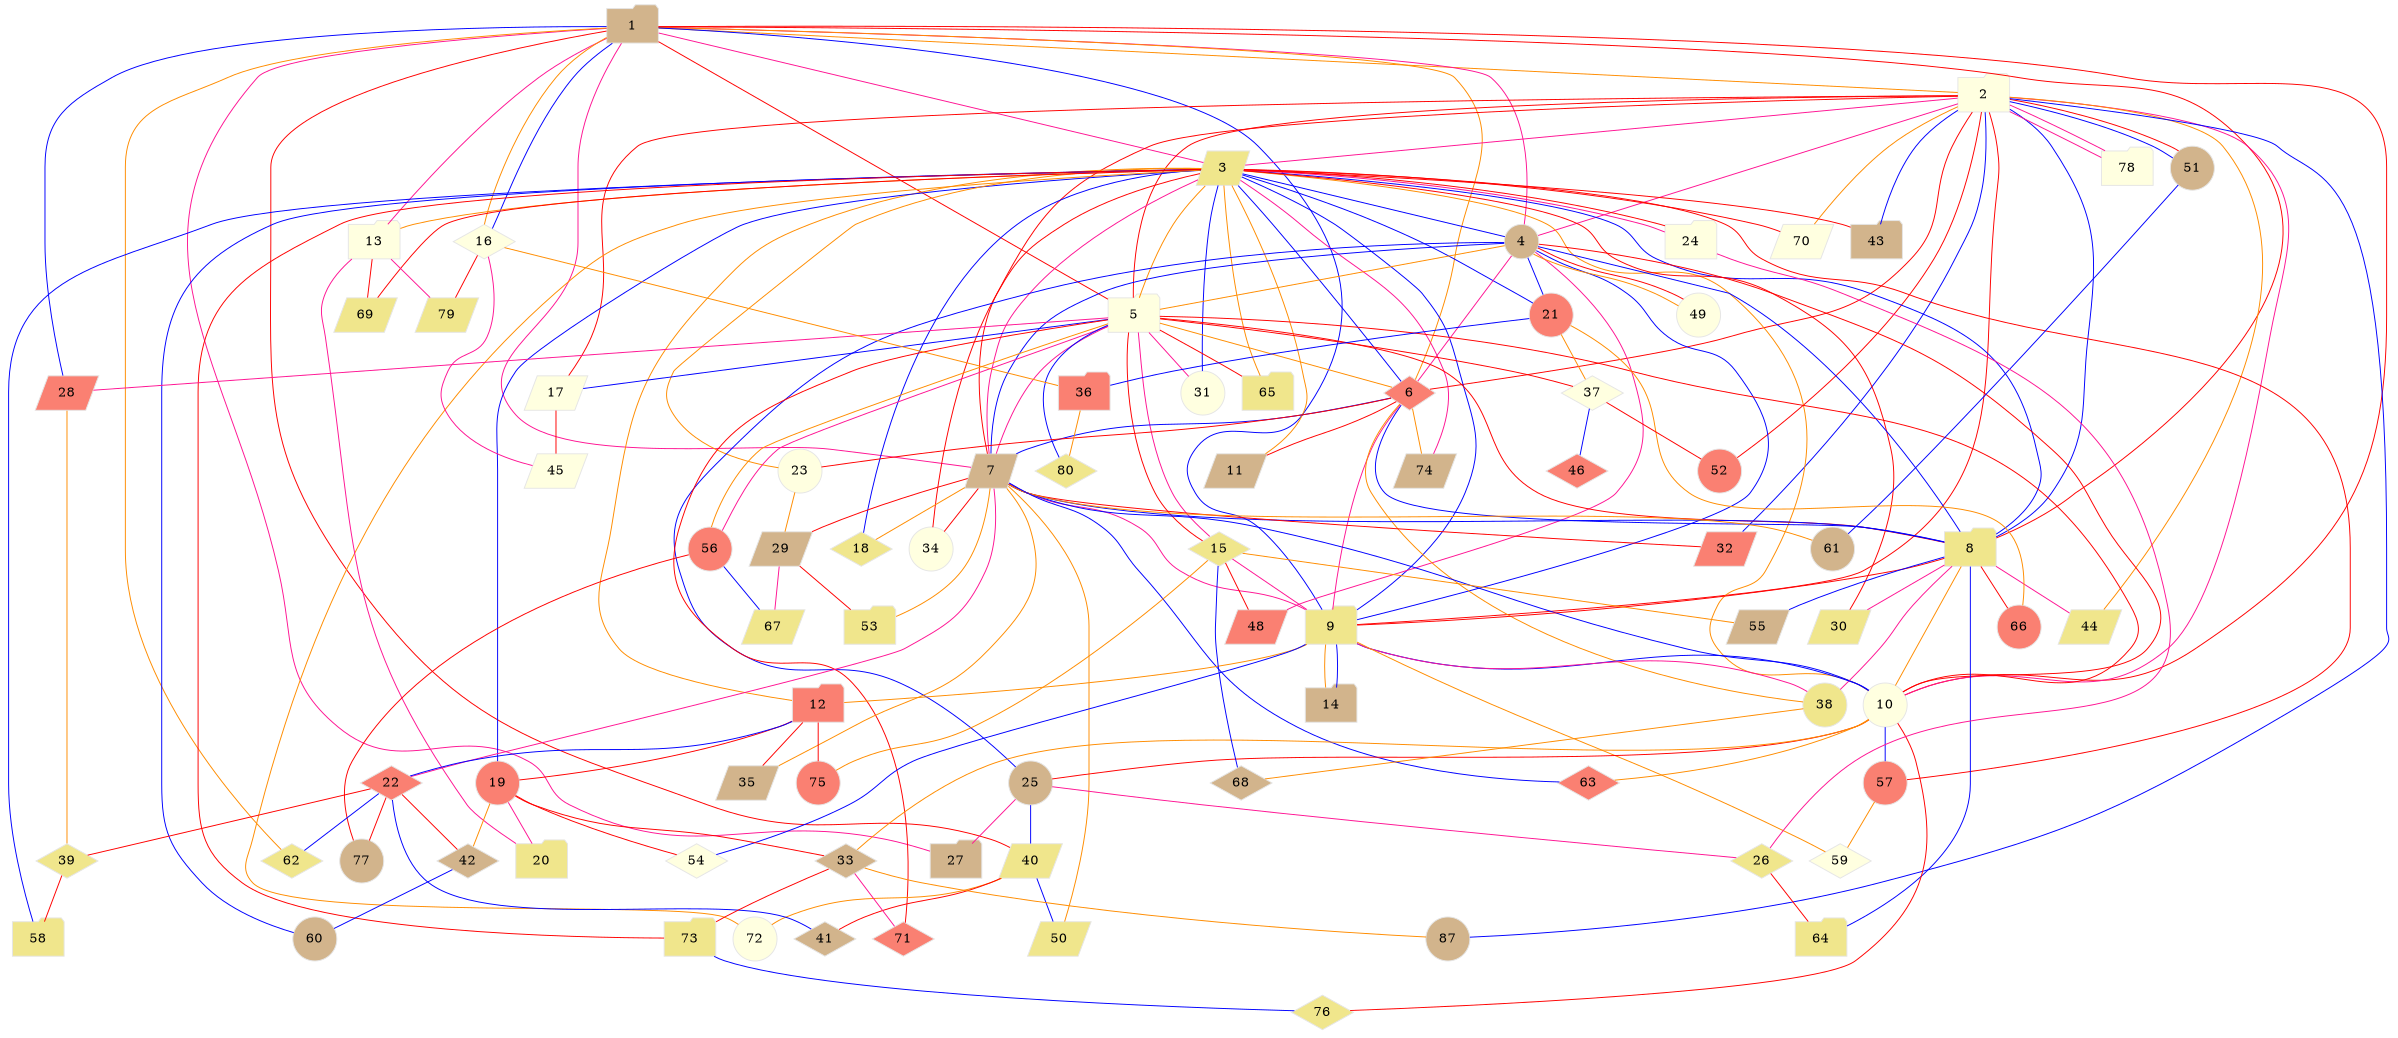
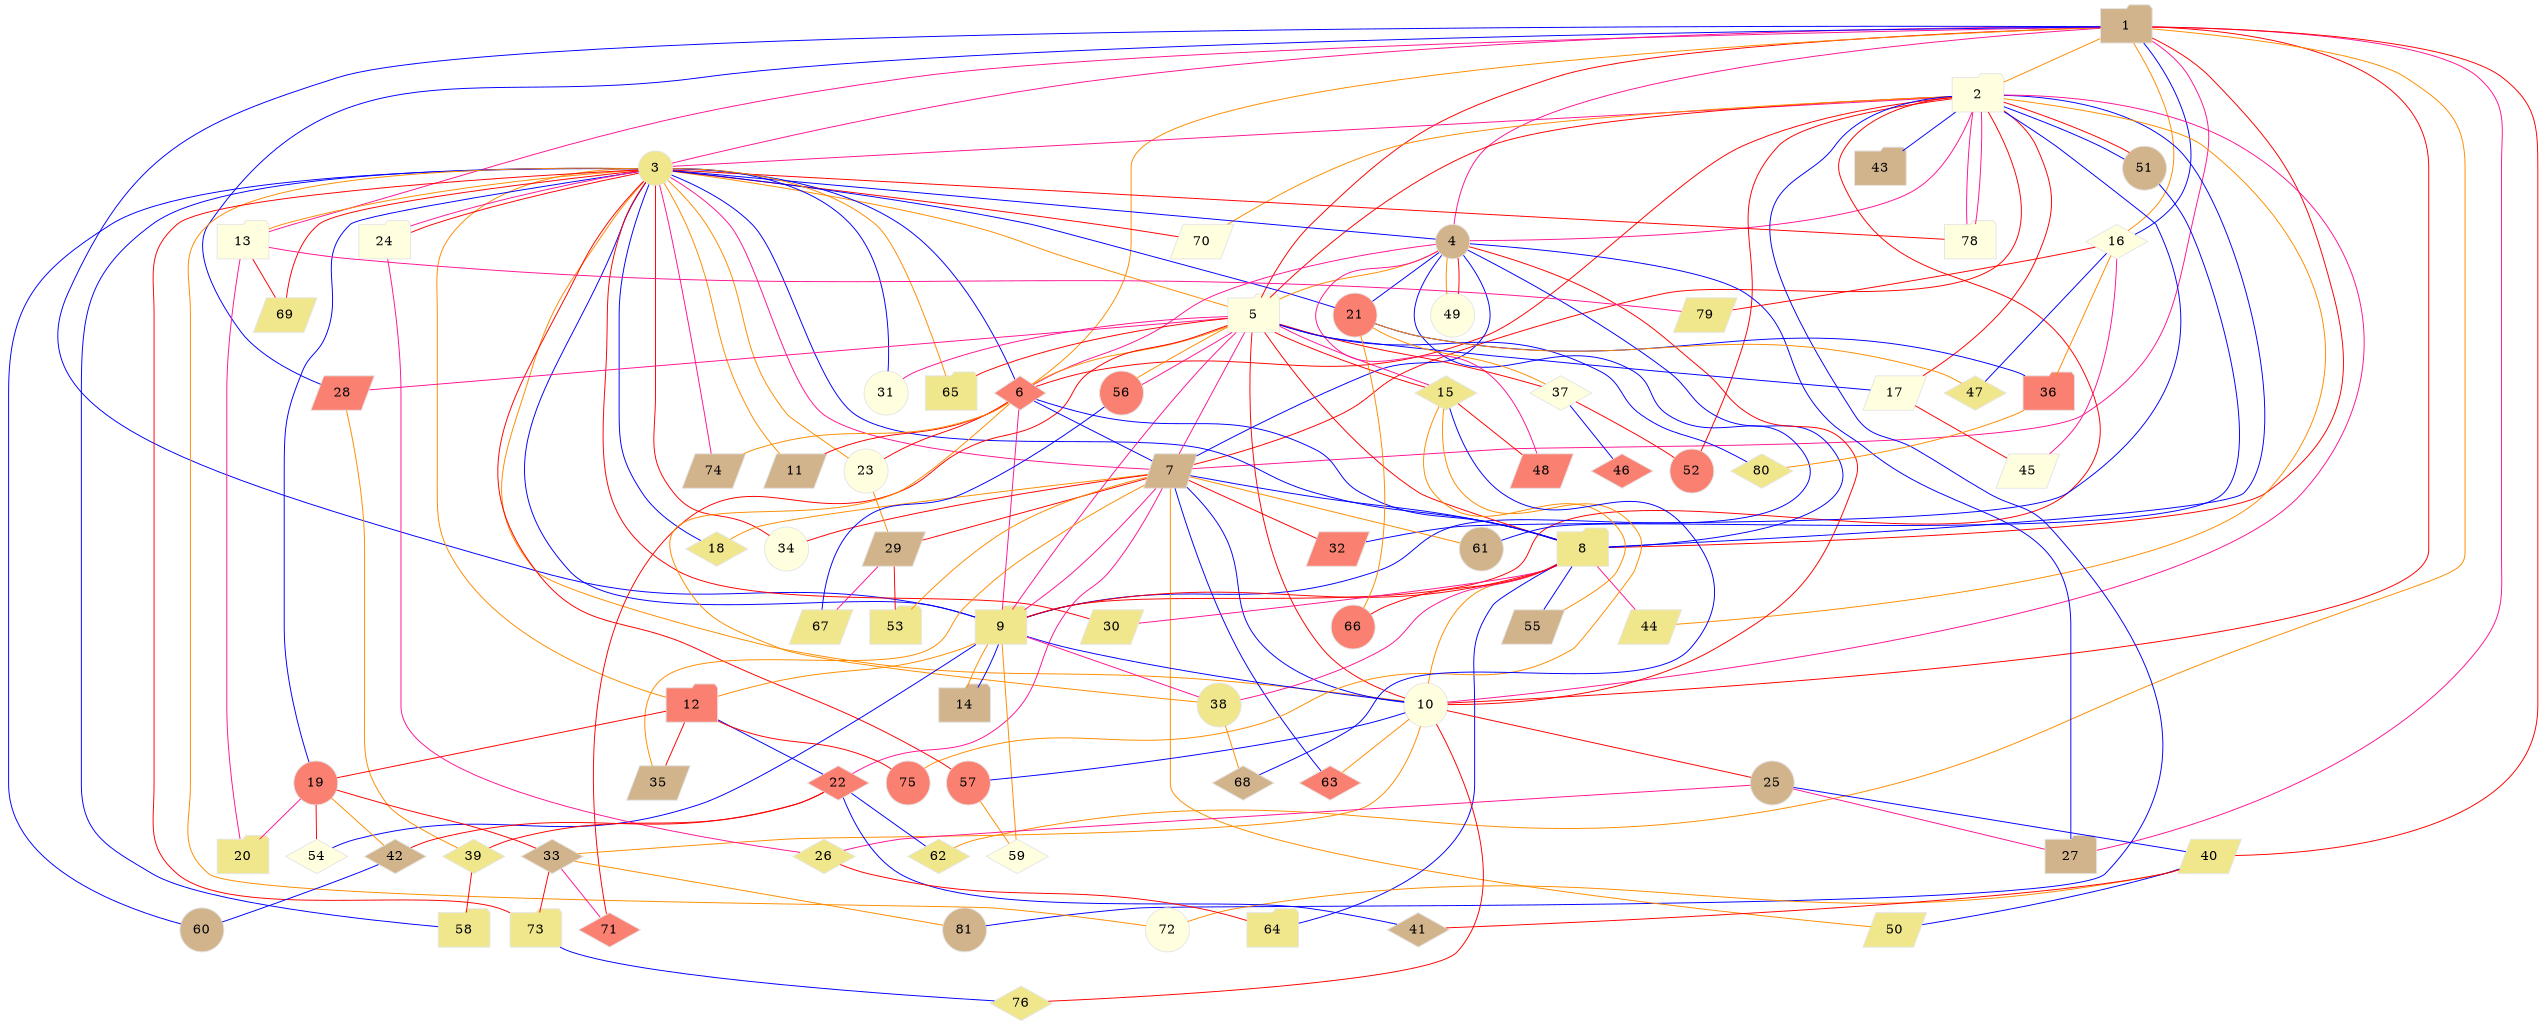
(1223, 168) -> (656, 168)
(1640, 196) -> (1309, 205)
(833, 365) -> (1894, 468)
none -> (1975, 393)
(1270, 584) -> (1124, 459)
(362, 861) -> none
(1448, 939) -> (965, 930)
